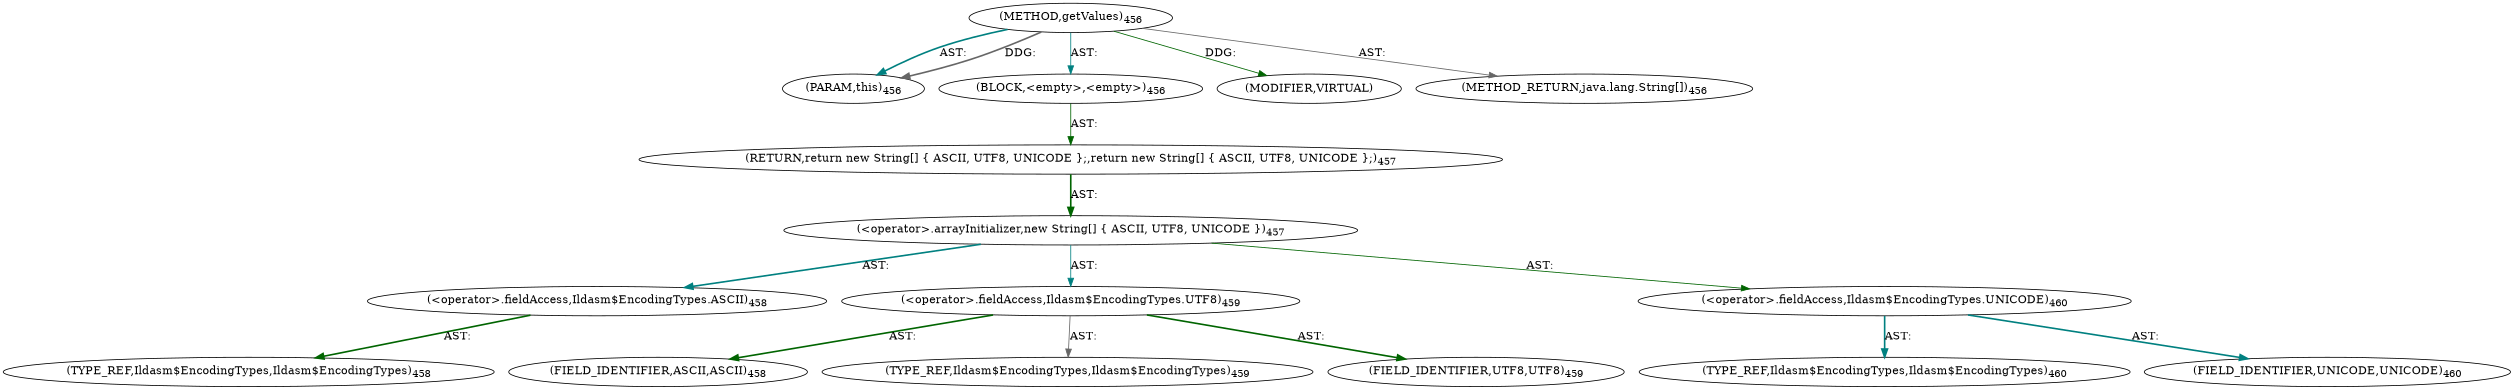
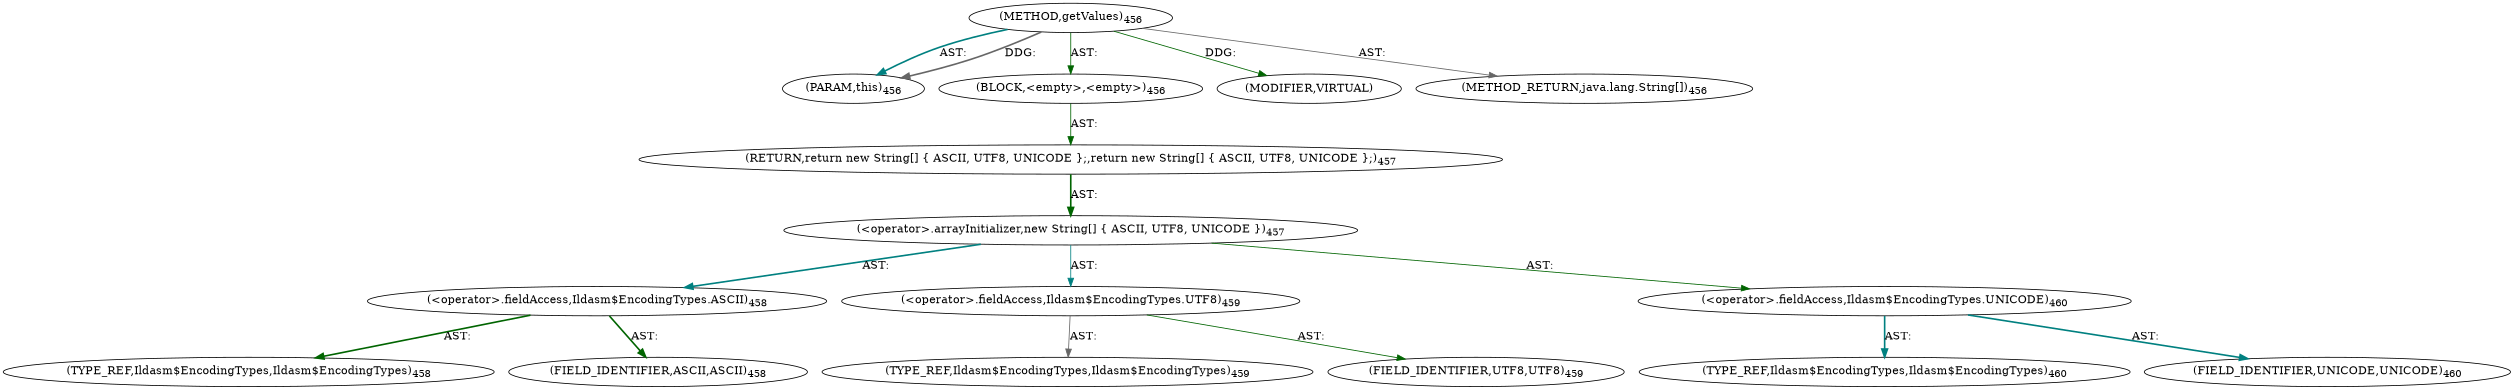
(1071, 49) -> (1071, 49)
(866, 336) -> (625, 333)
(1272, 336) -> (1272, 336)
